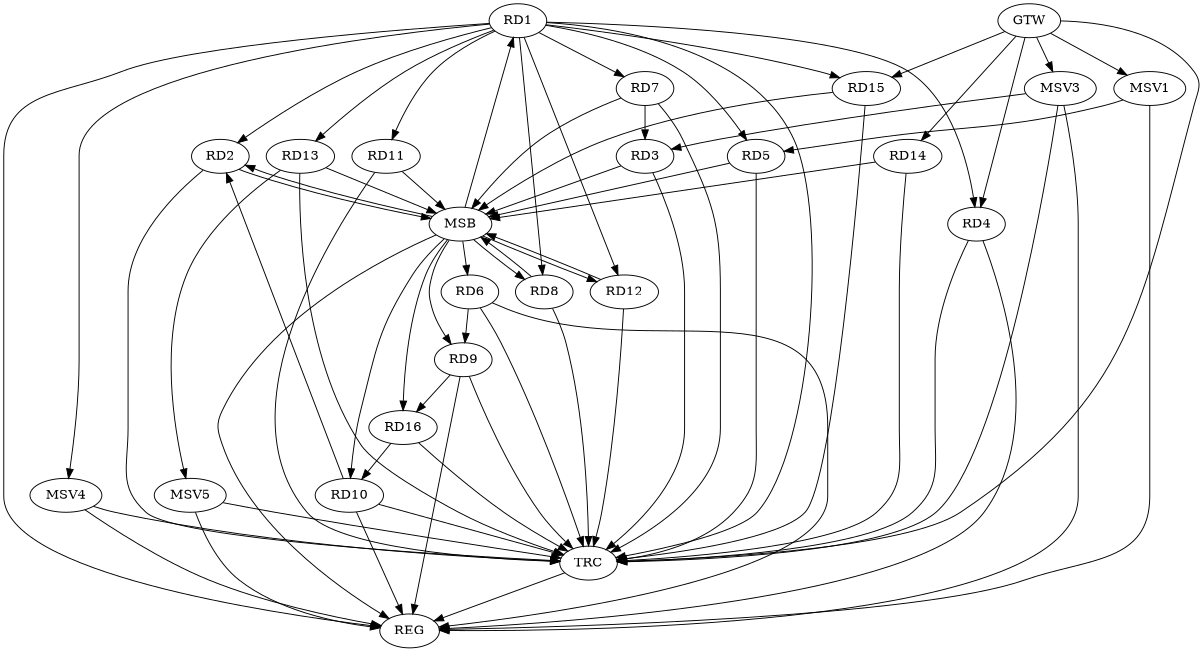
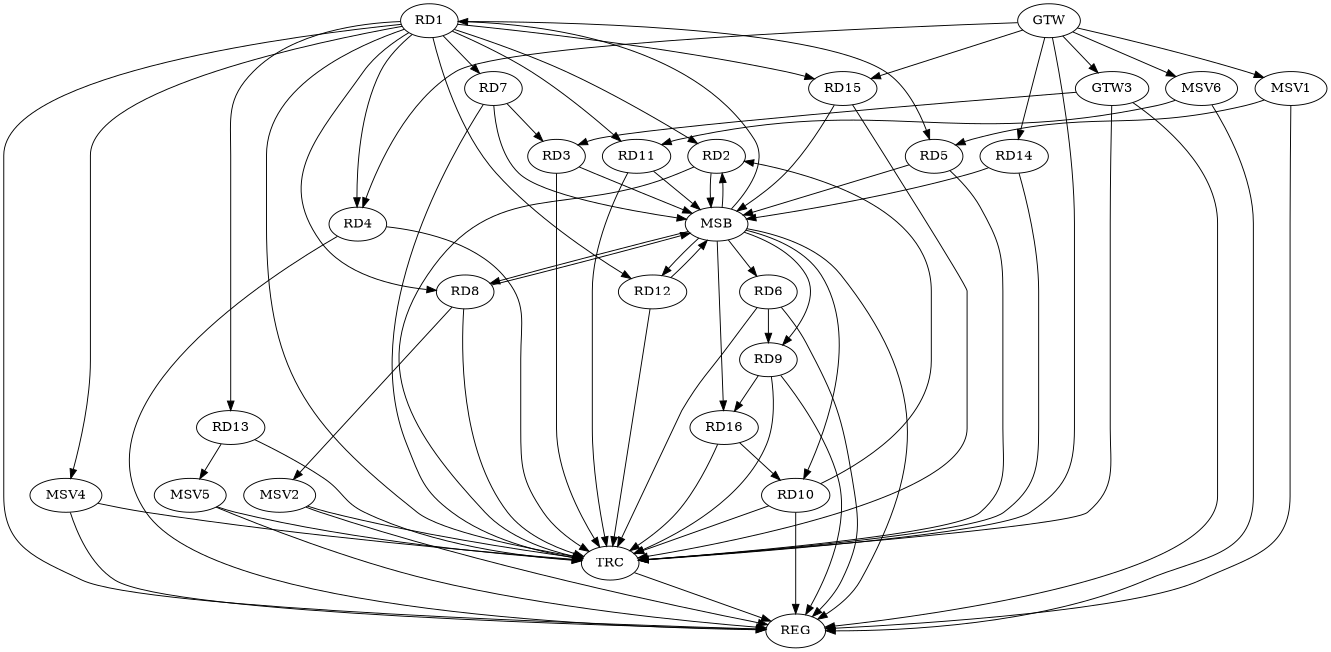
(1060, 89) -> (1112, 89)
none -> (1202, 89)
(377, 189) -> none
none -> (280, 495)
